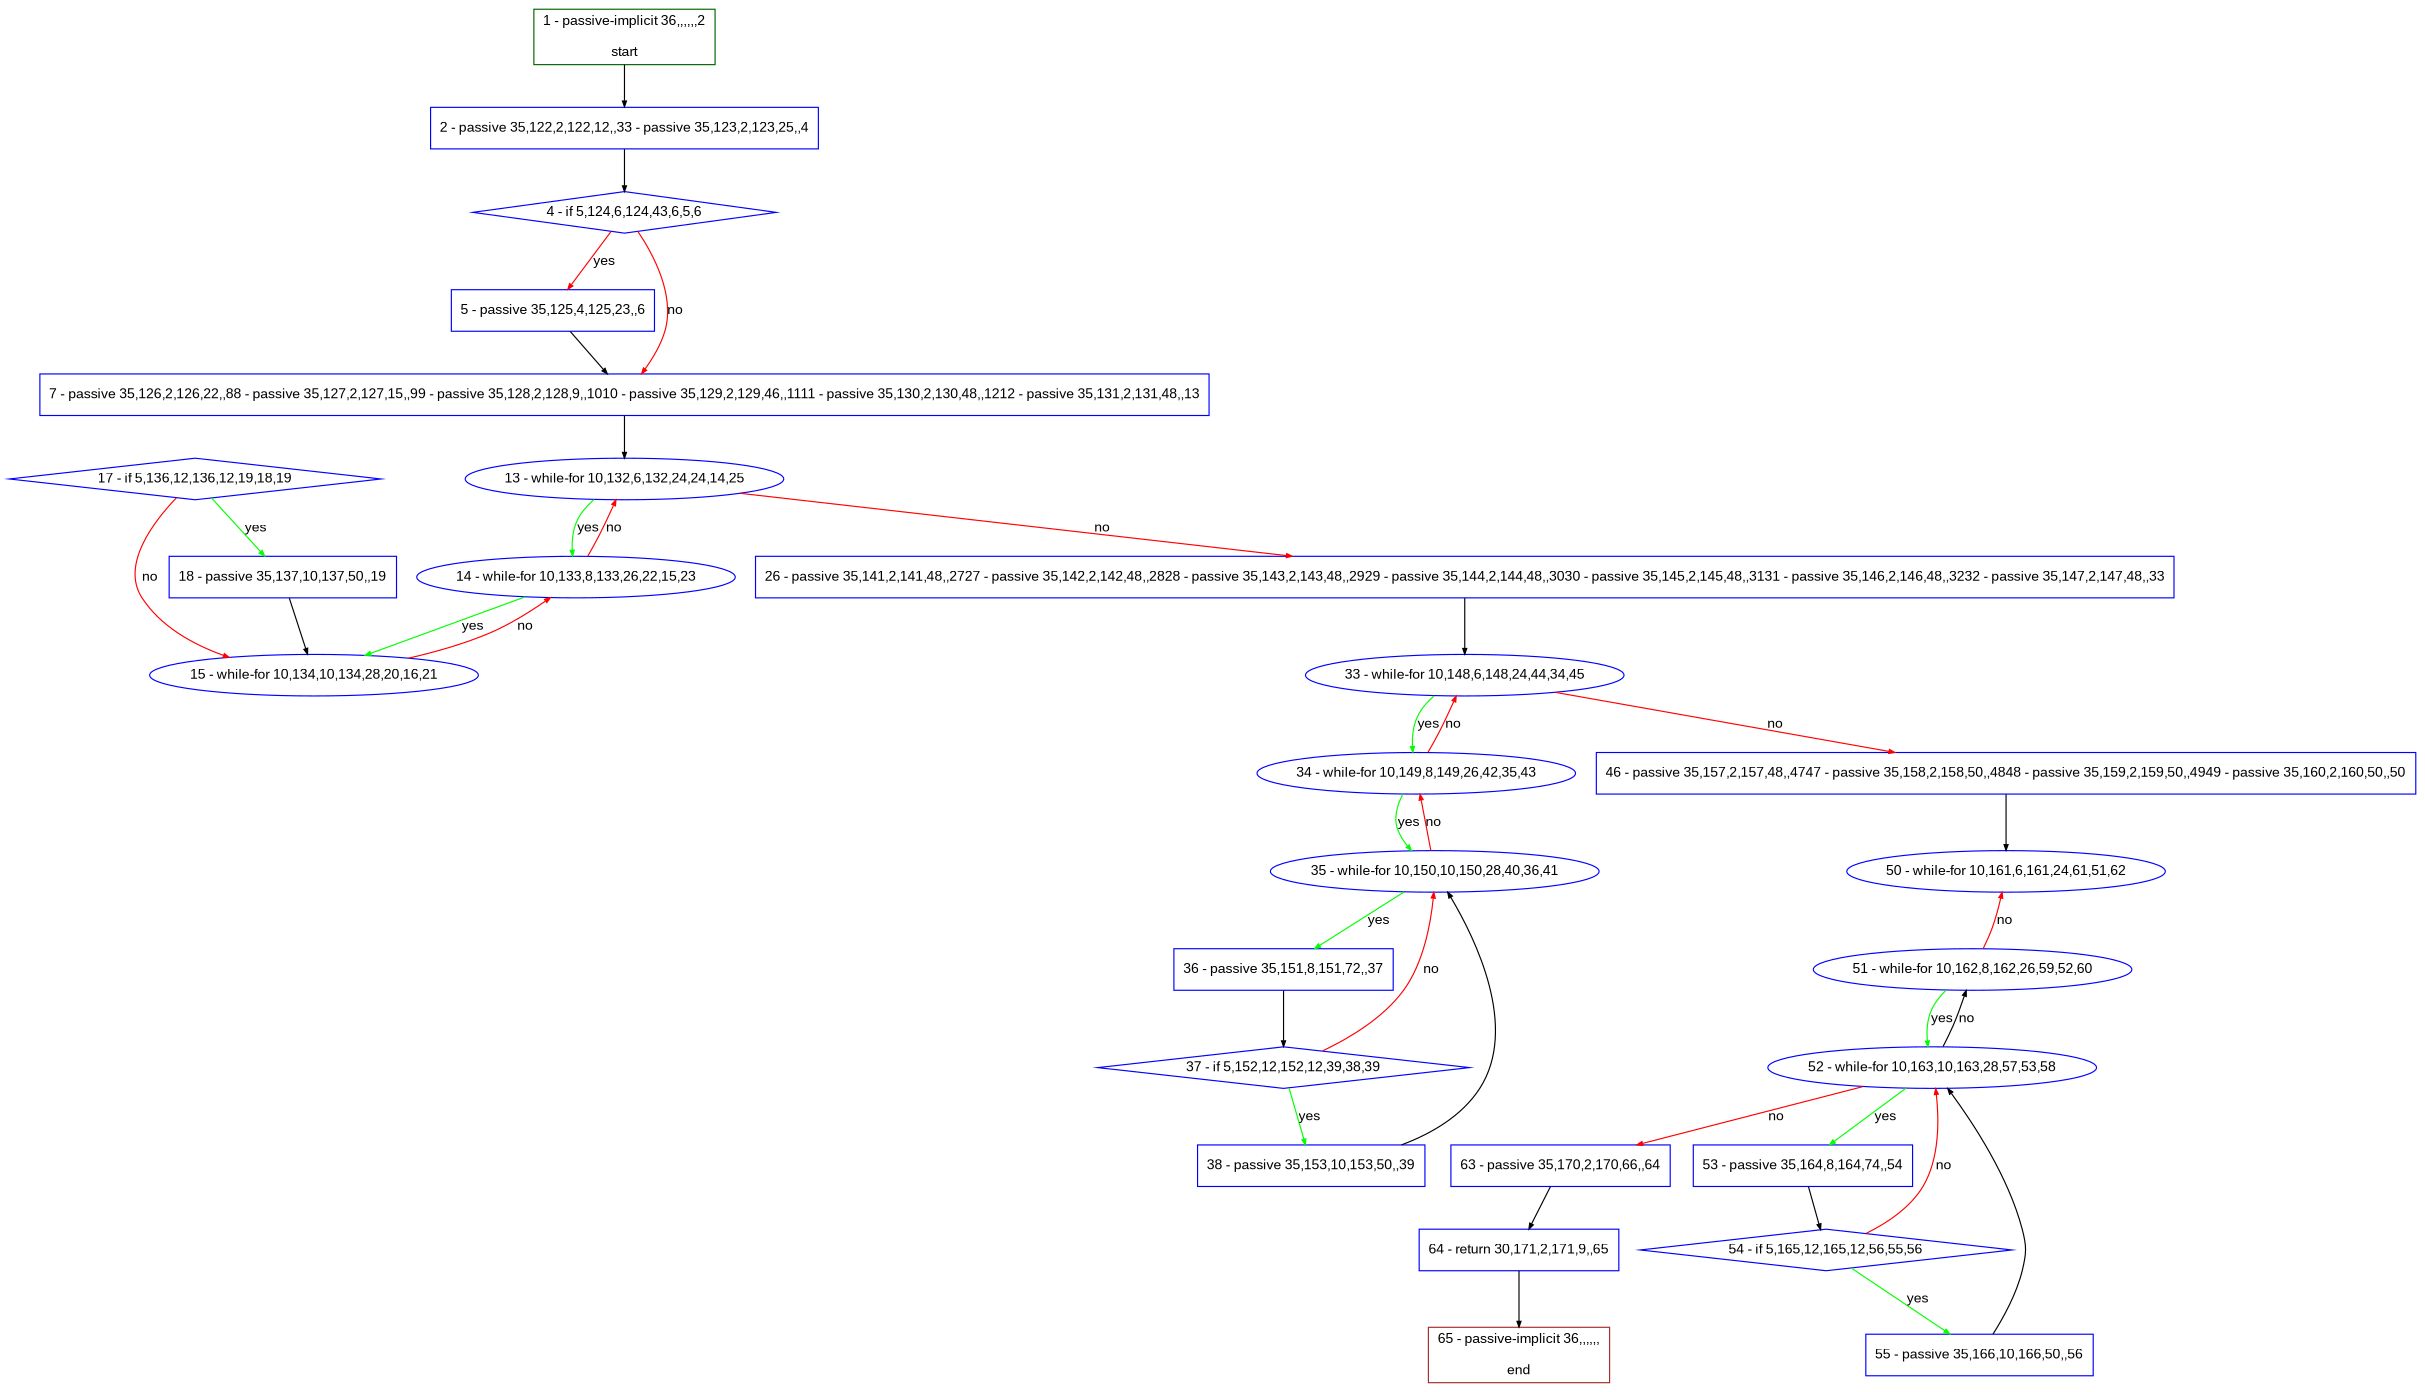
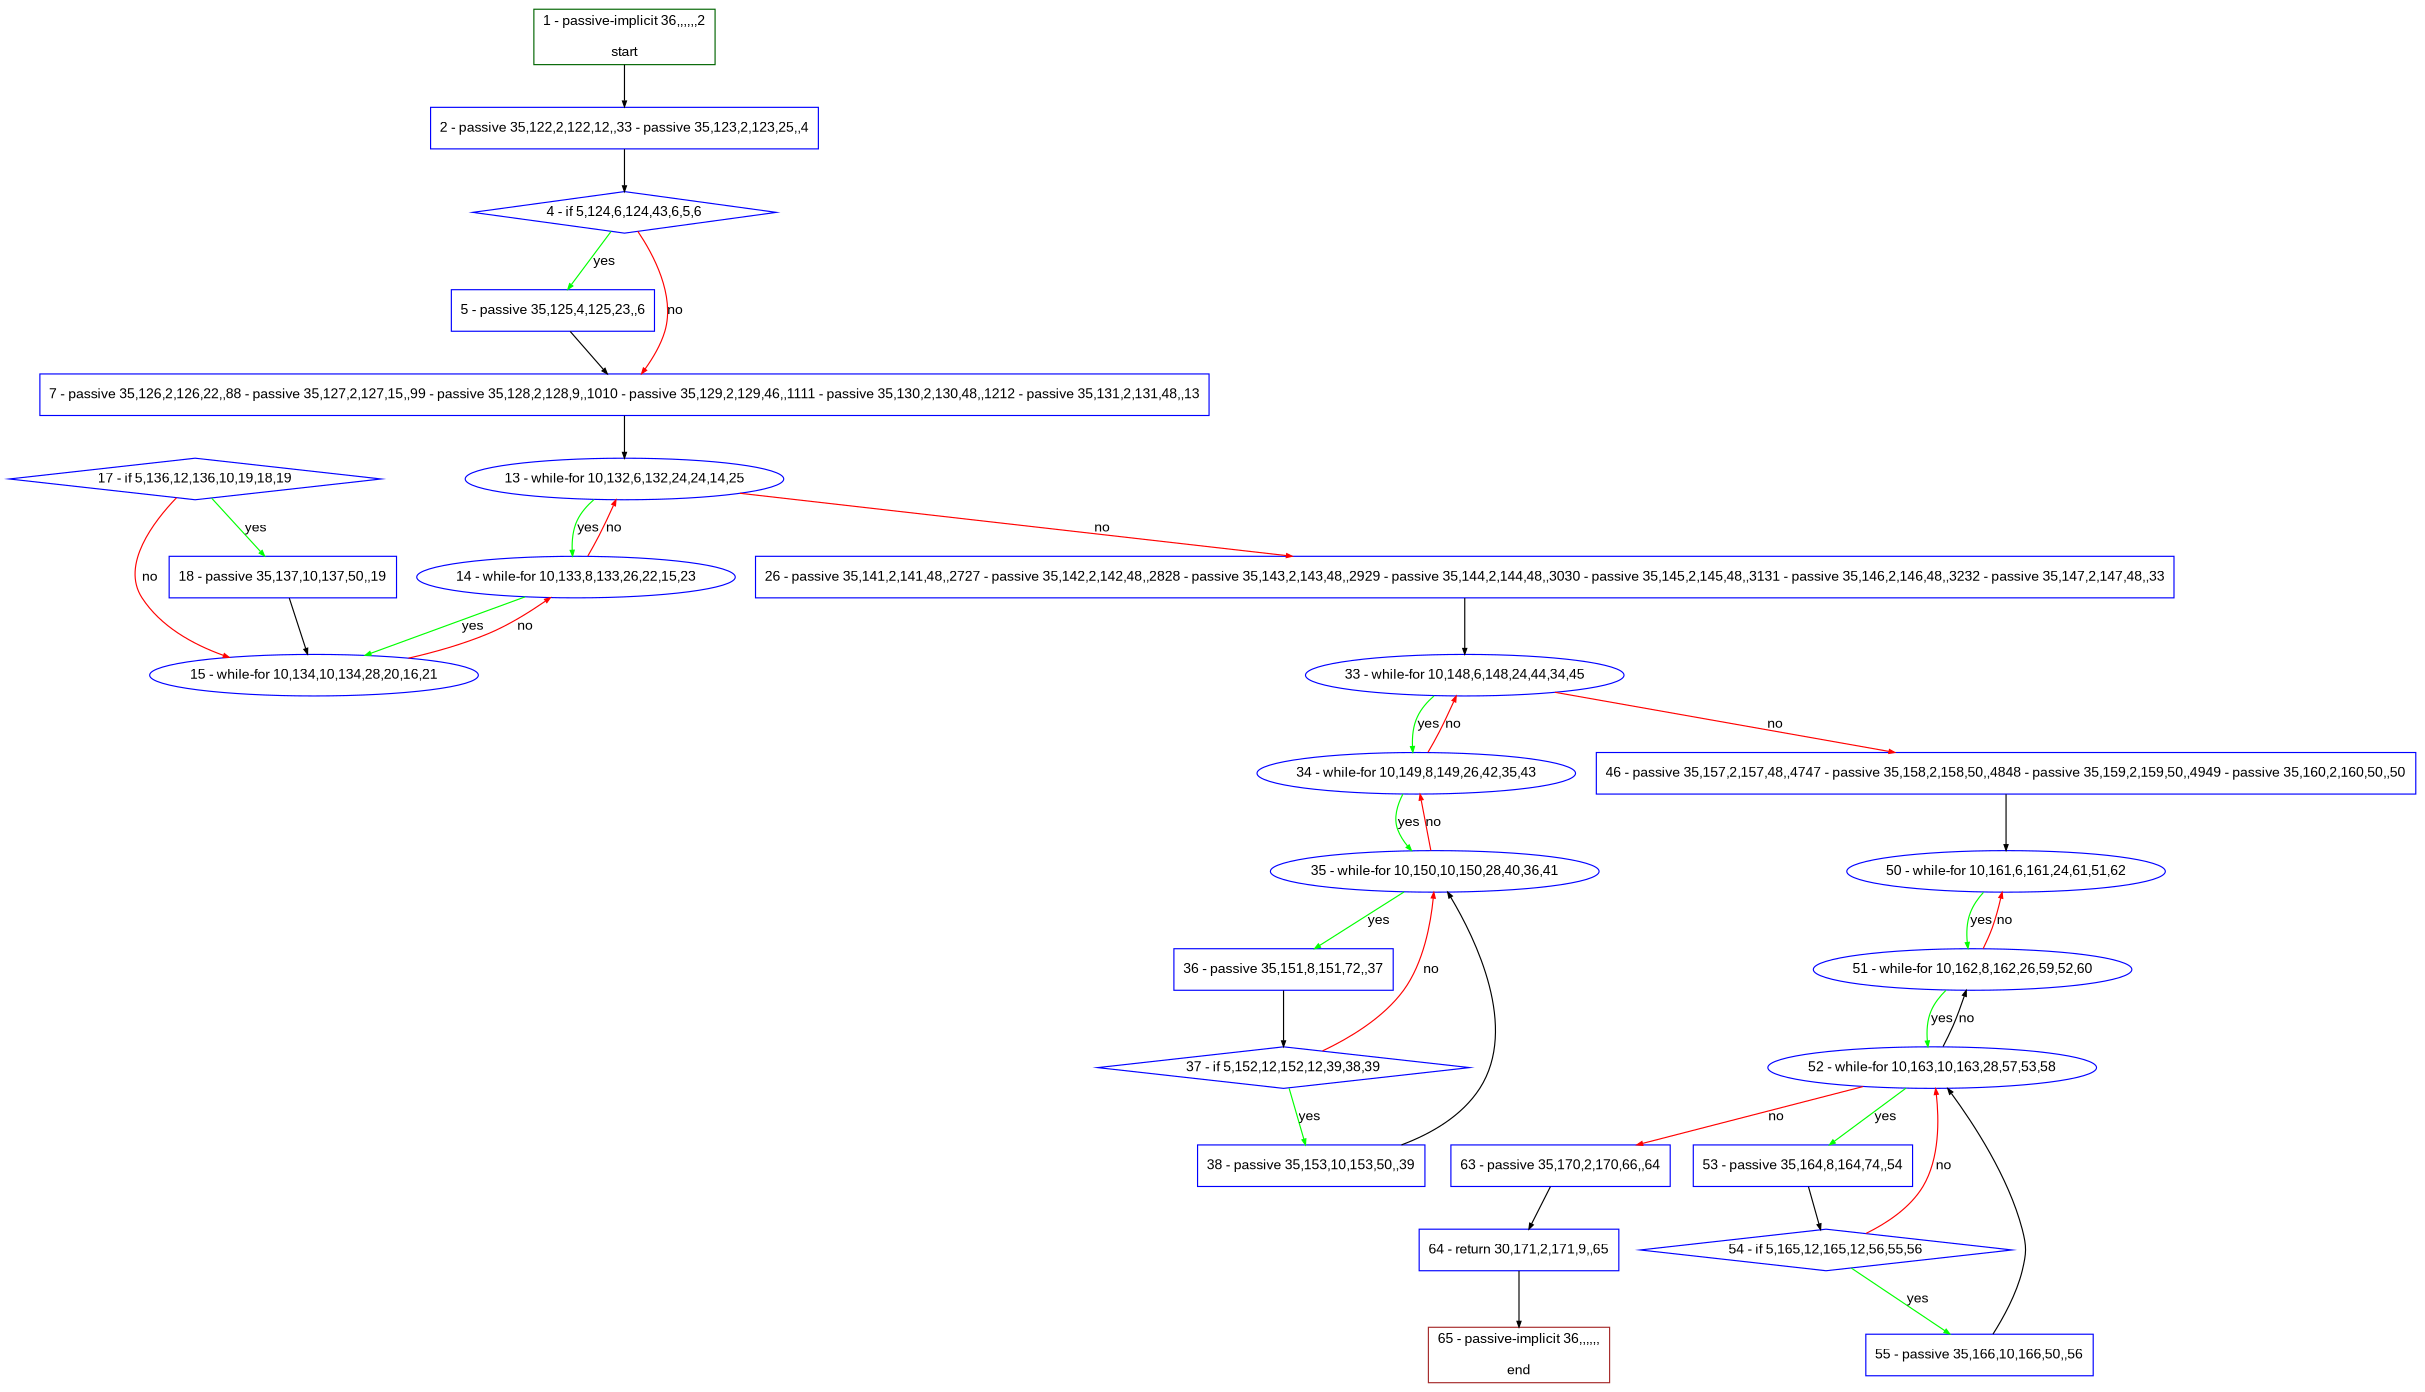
(591, 258) -> (591, 258)
(195, 479) -> (195, 479)
none -> (1969, 915)
